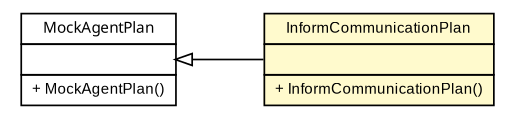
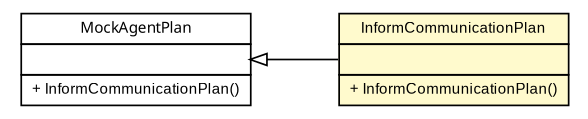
(99, 89) -> (136, 89)
